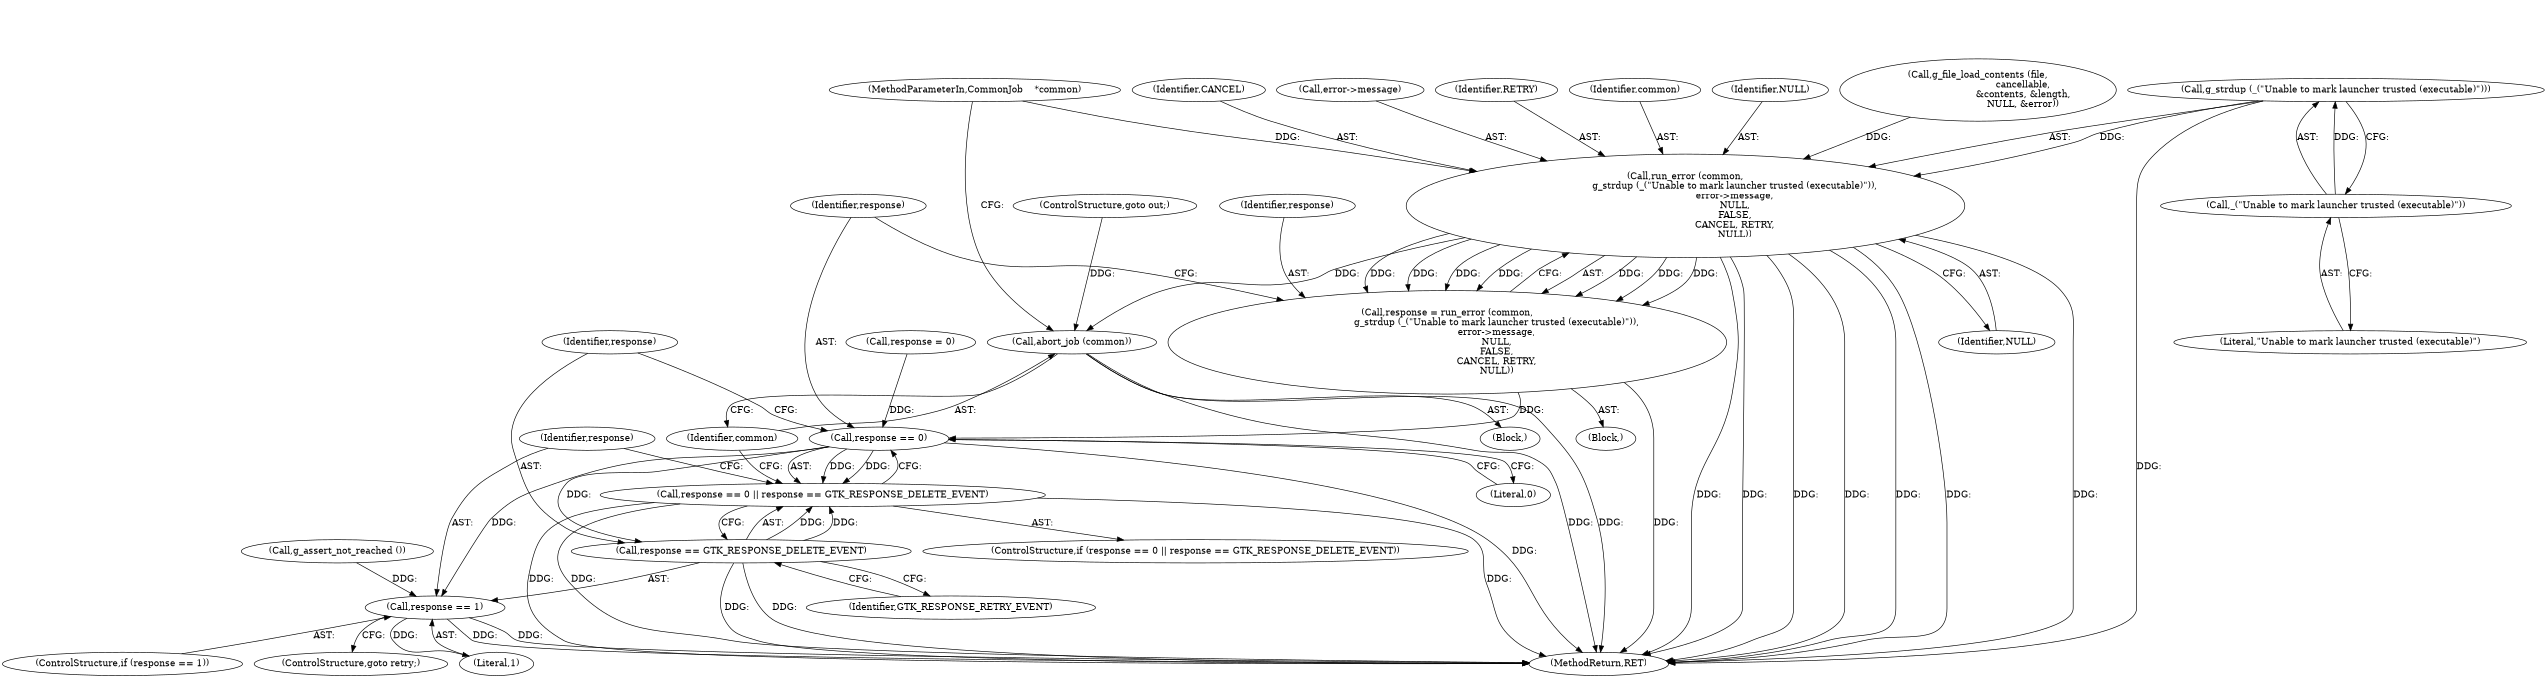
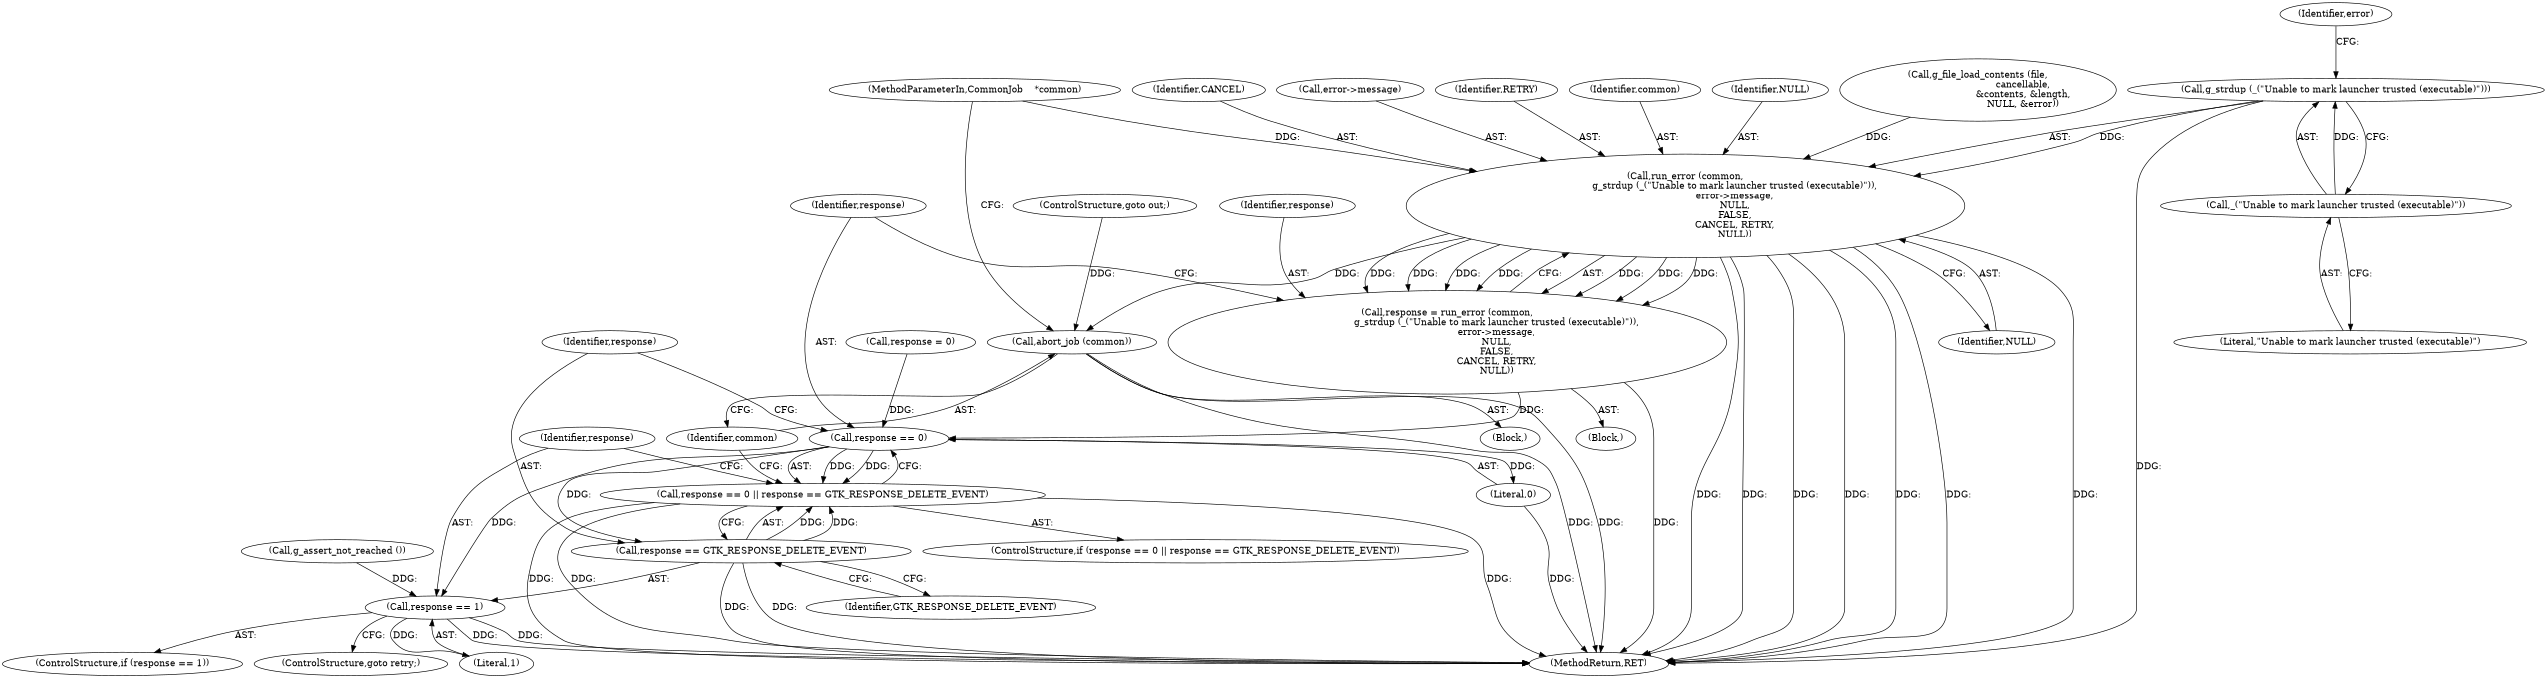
none -> (2336, 14)
(1490, 467) -> (1490, 467)
(1524, 467) -> (1524, 467)
(1291, 480) -> (1548, 578)
(951, 608) -> (951, 608)
(283, 636) -> (265, 626)
